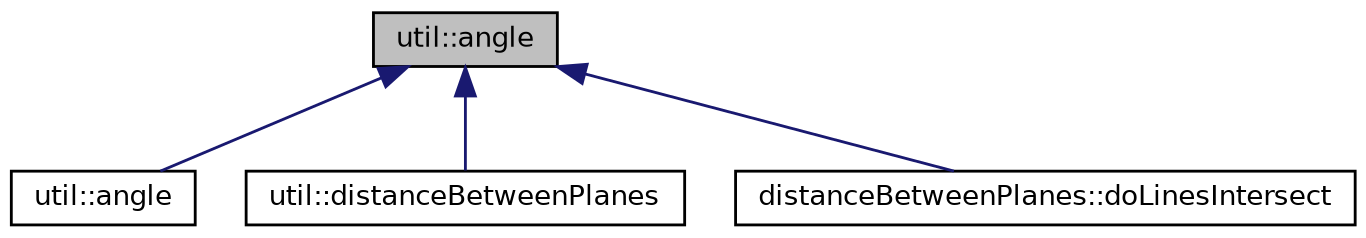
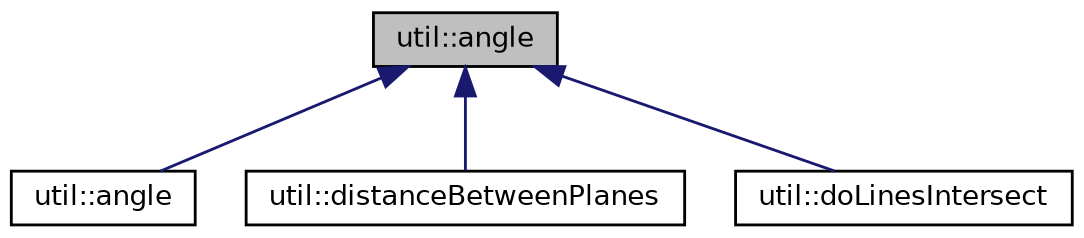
(1045, 198) -> (904, 198)
